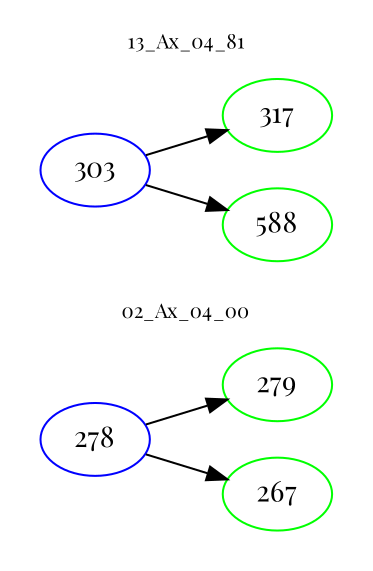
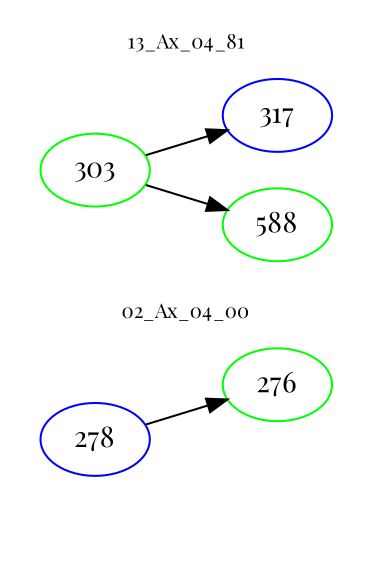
(277, 115) -> (277, 115)
(95, 170) -> (95, 170)
(277, 385) -> (277, 385)
(277, 494) -> none
